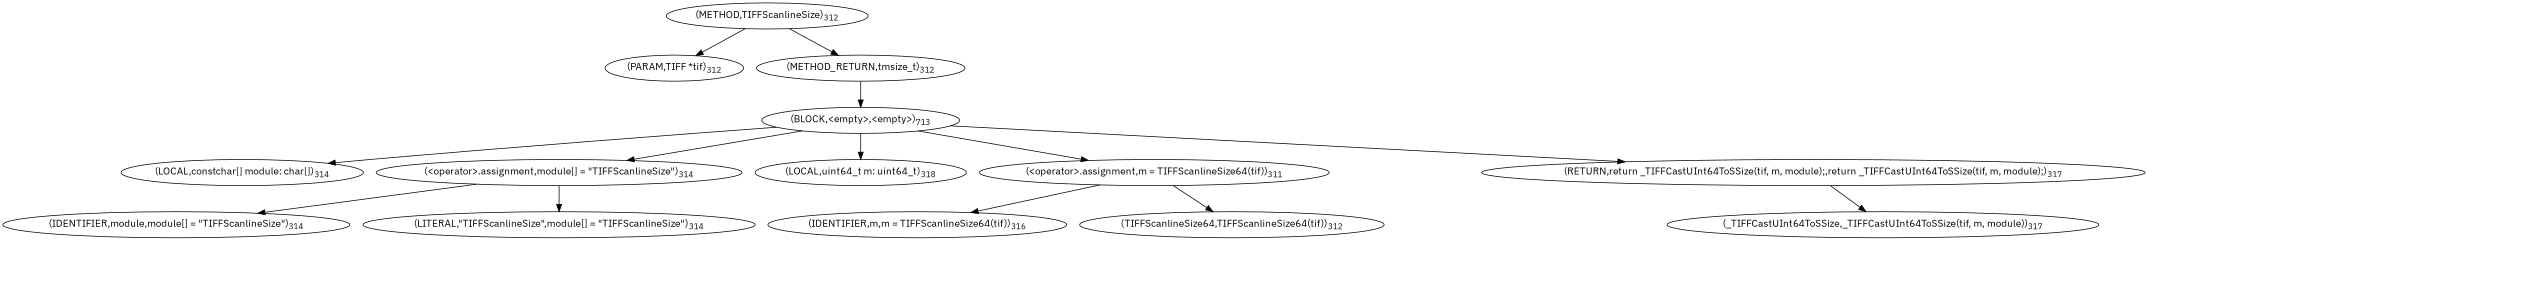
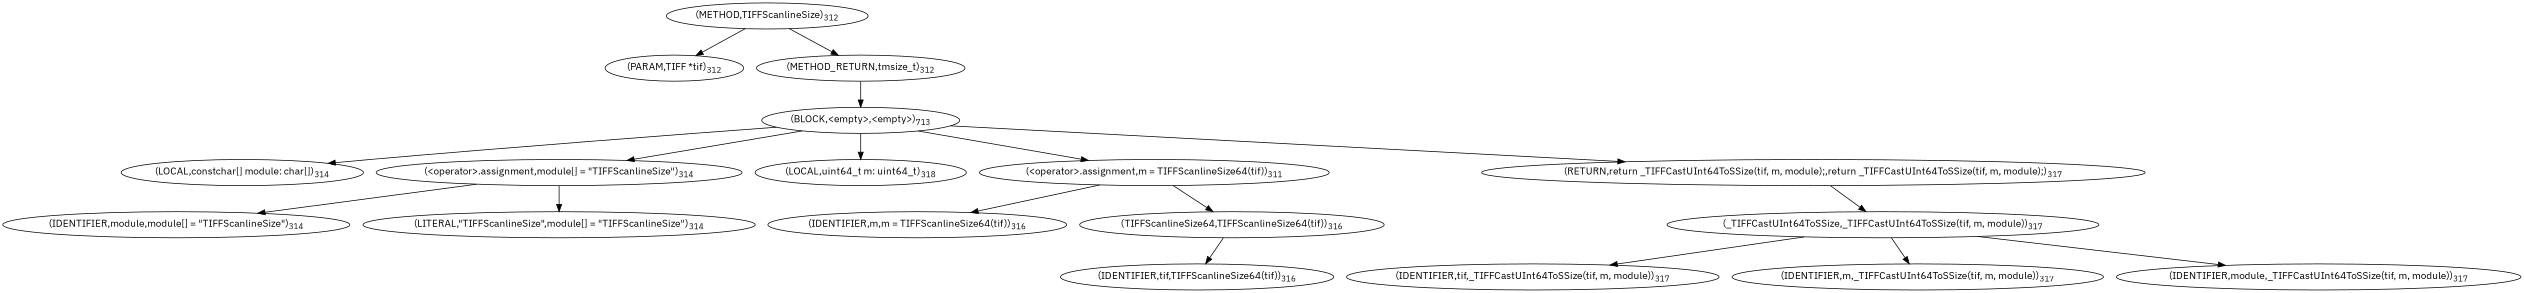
(1336, 224) -> (1336, 224)
none -> (1197, 277)
none -> (1533, 277)
none -> (1918, 277)
none -> (2319, 277)
